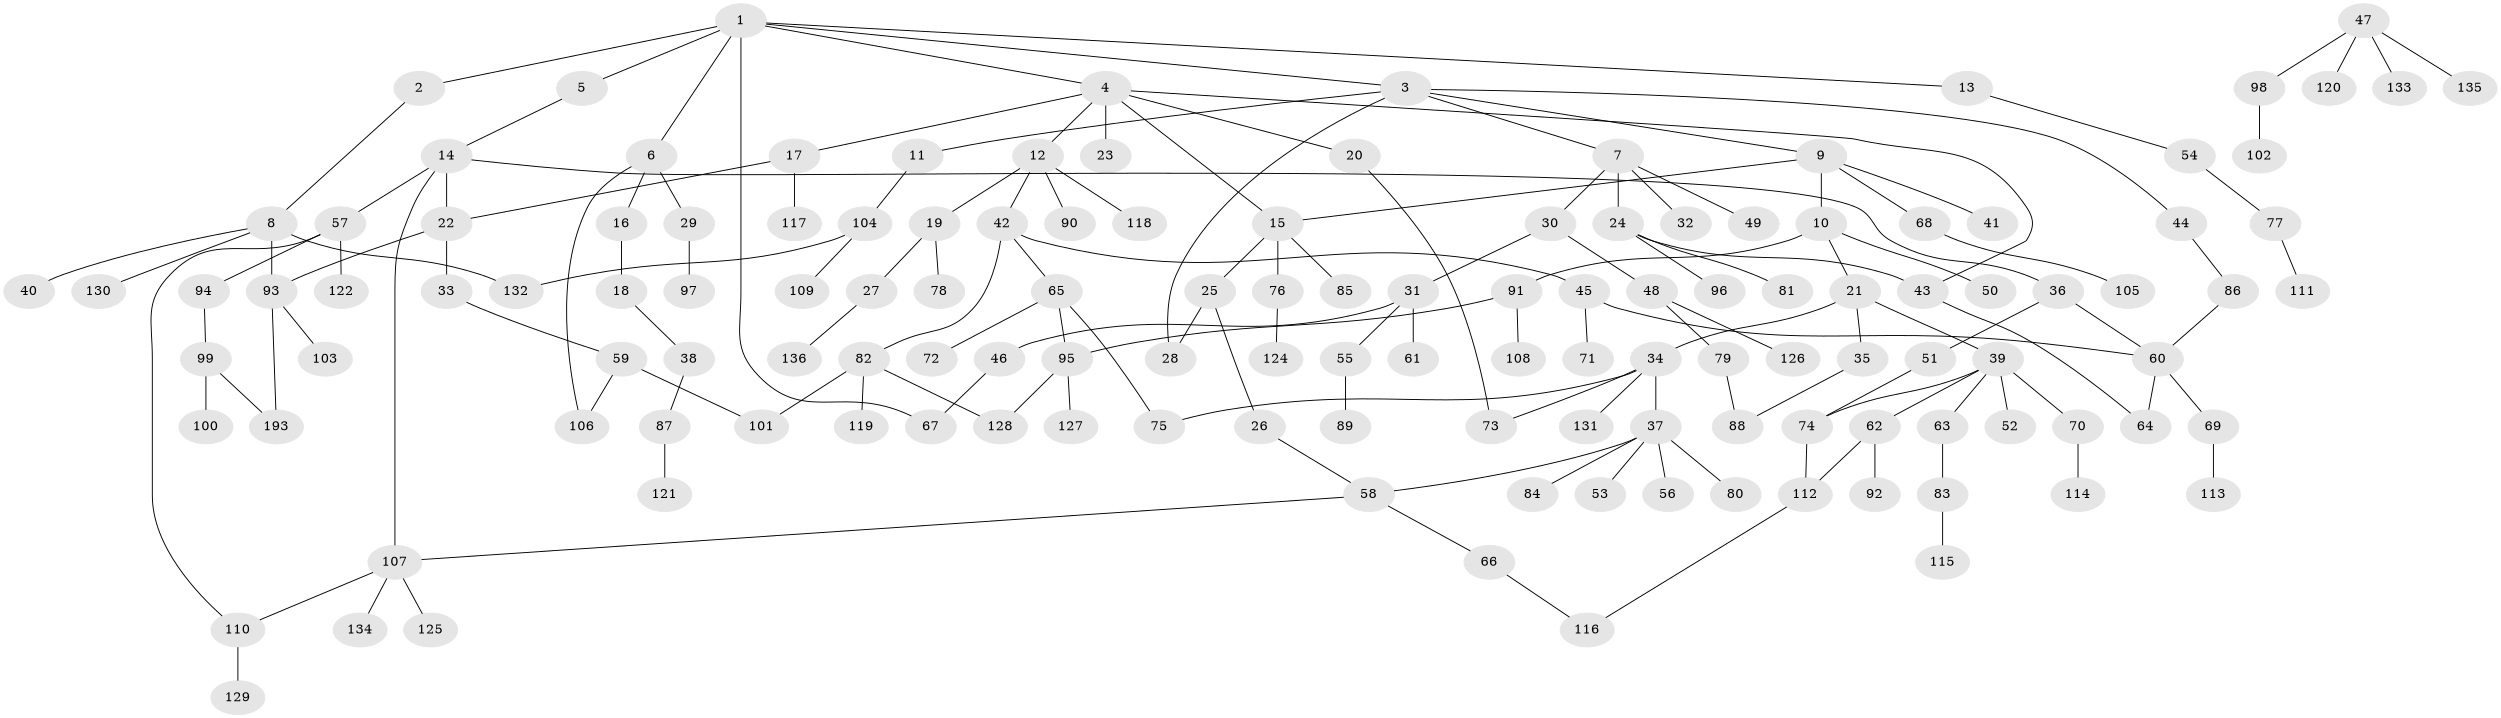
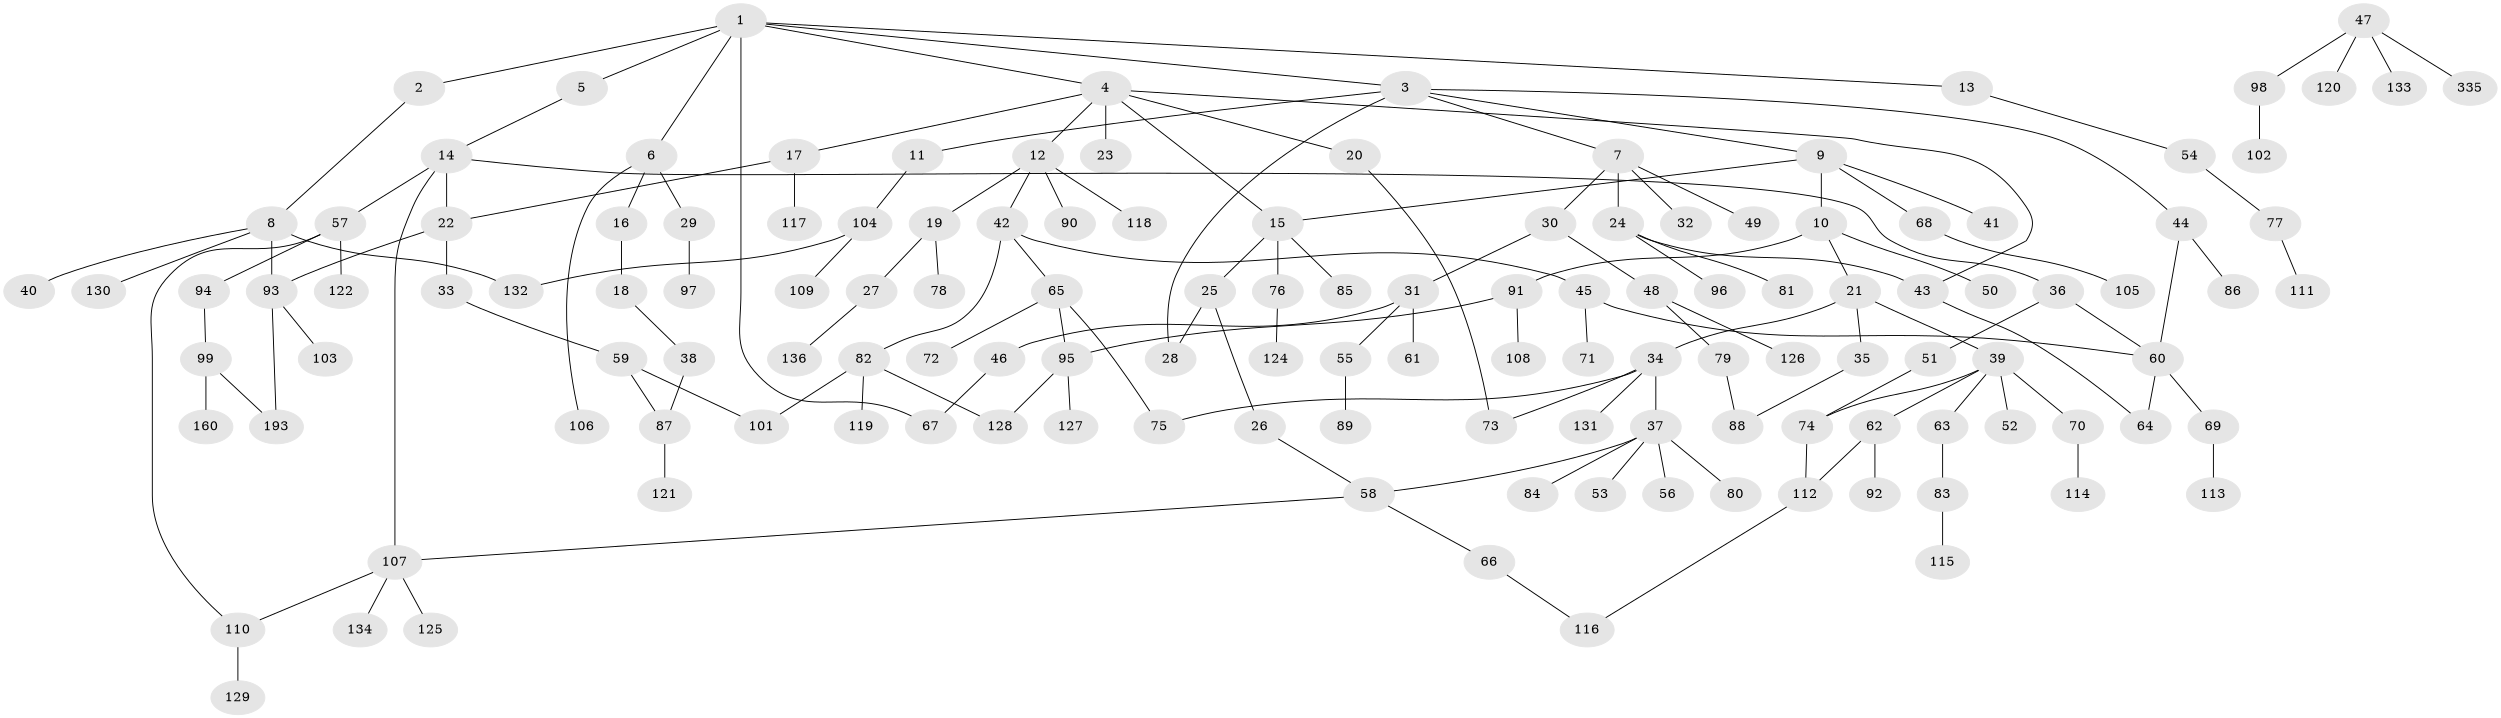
(2470, 88) -> (2470, 88)
(2196, 325) -> (2170, 291)
(602, 393) -> (643, 393)
(206, 427) -> (206, 427)
